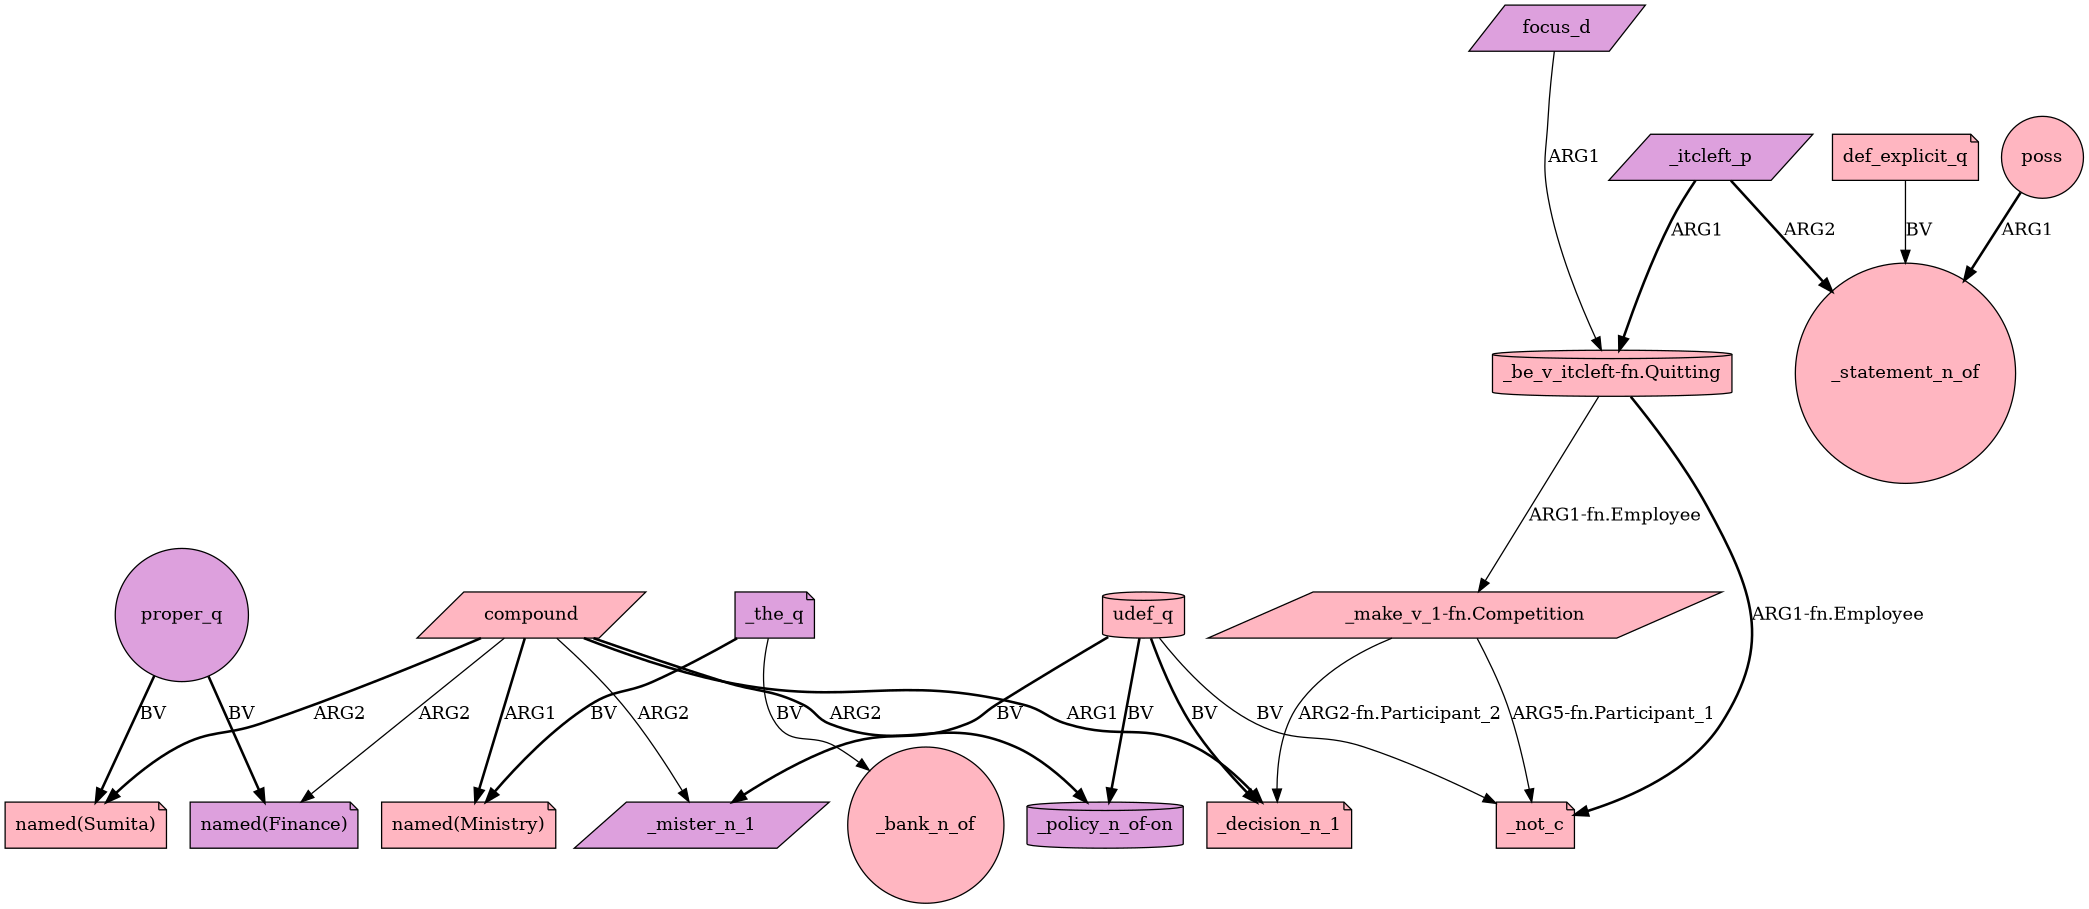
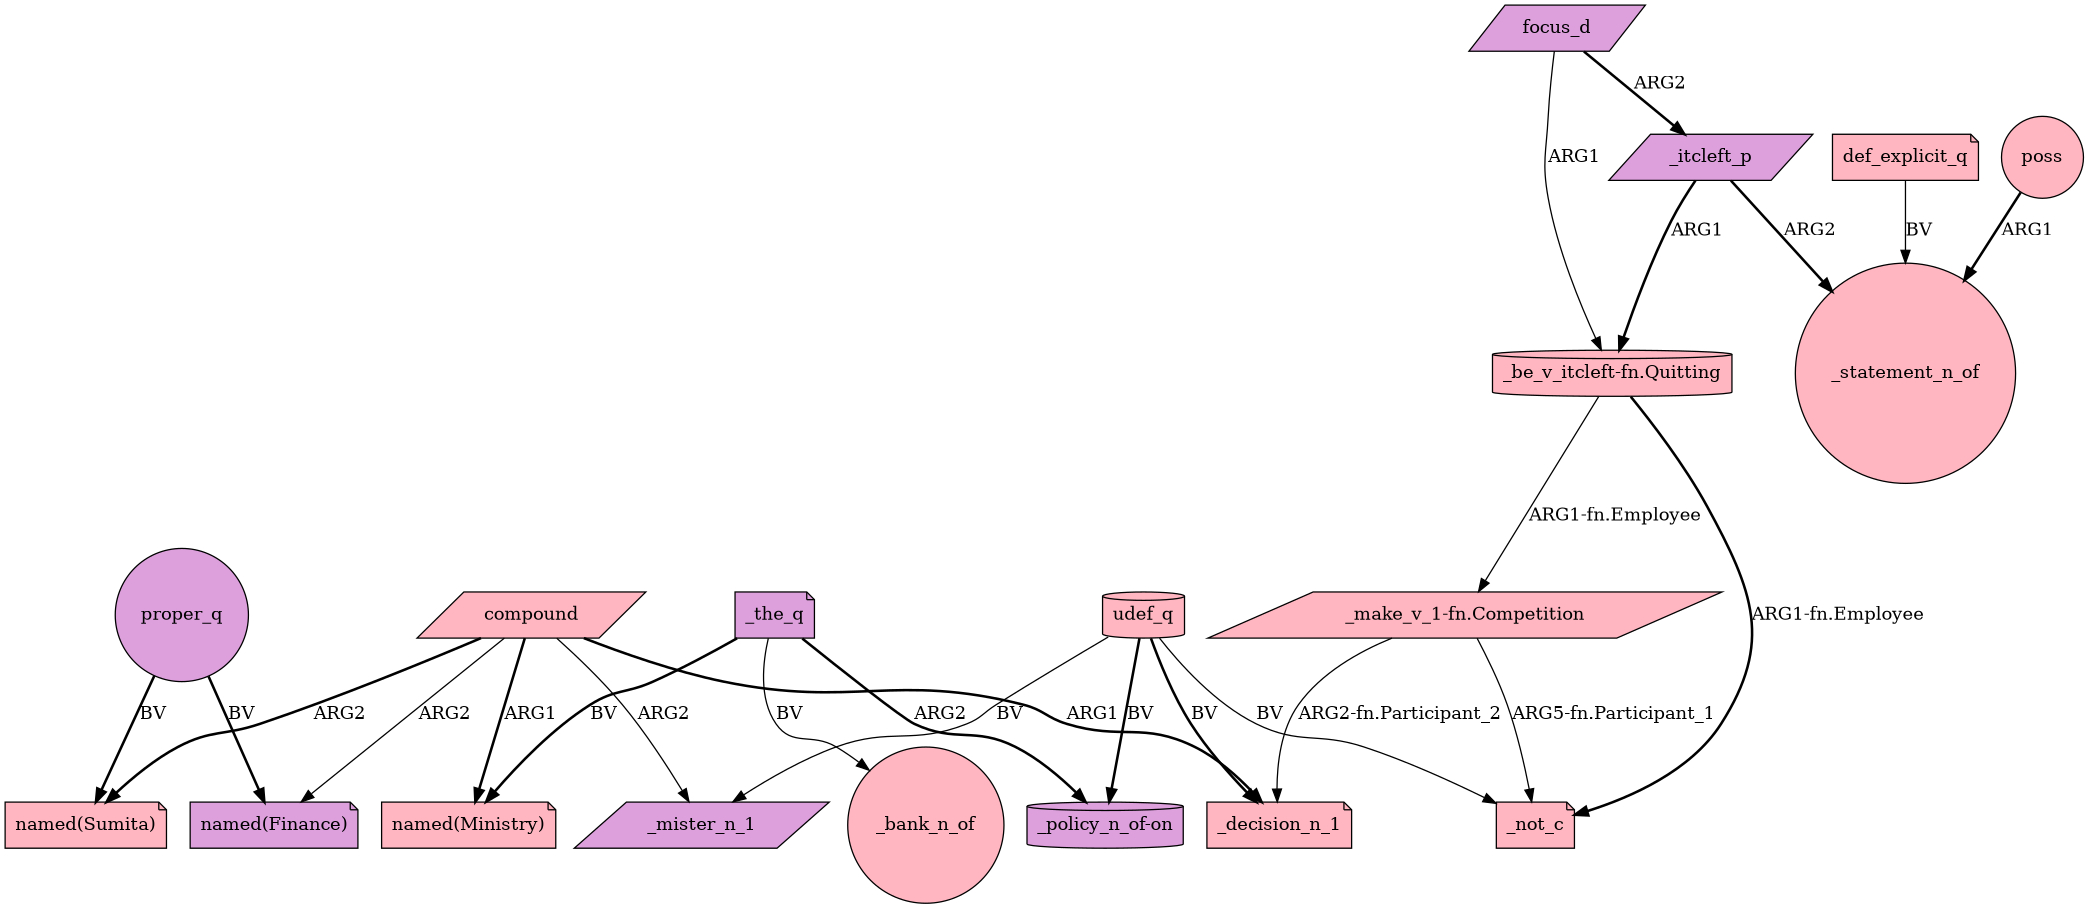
none -> (1629, 89)
(971, 722) -> (912, 736)
(836, 726) -> (918, 725)
